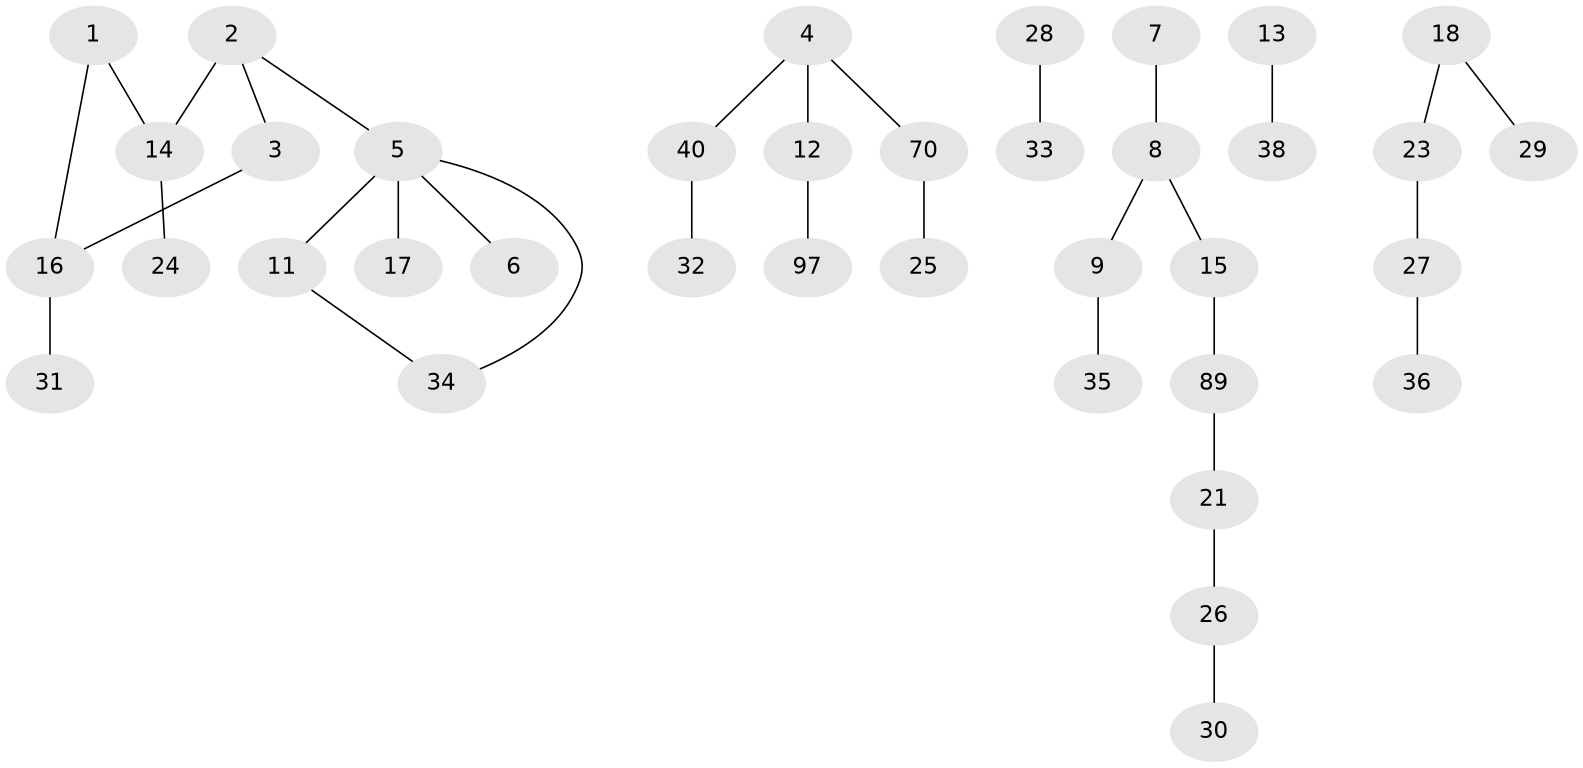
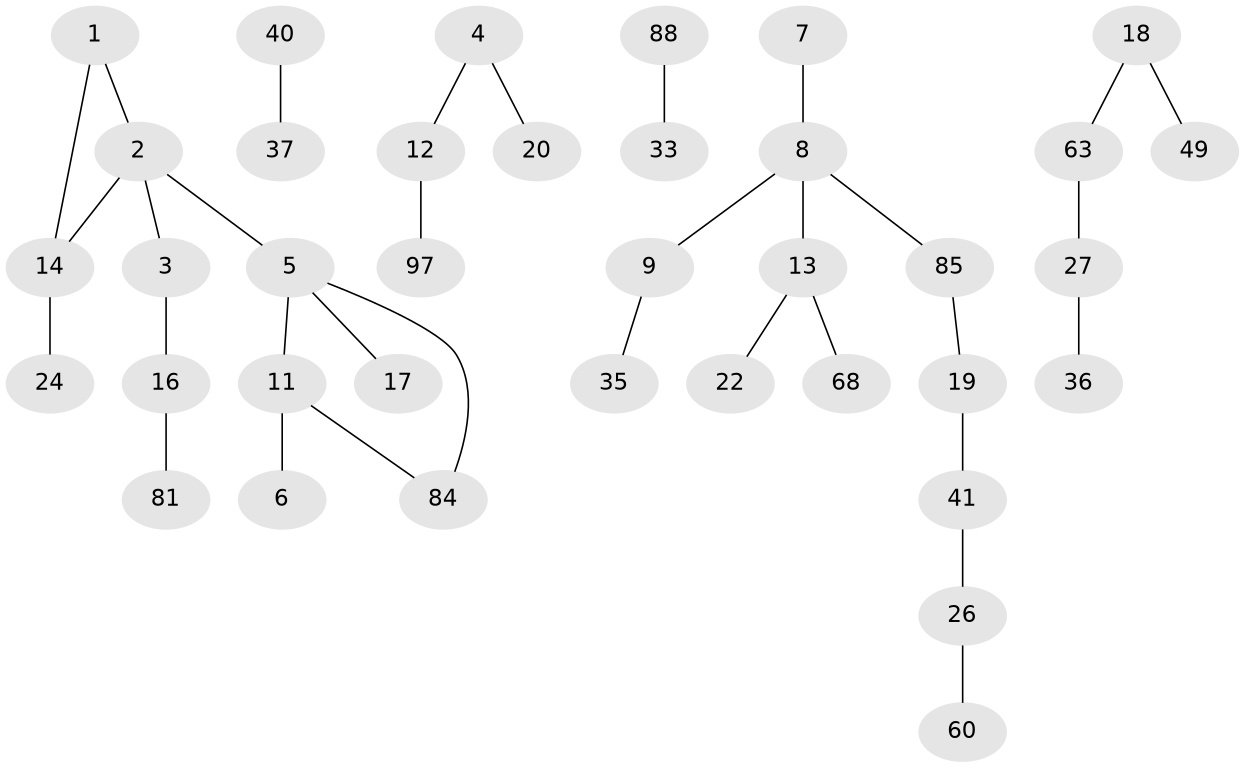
(1040, 35) -> (664, 35)
(750, 93) -> none
(72, 152) -> (117, 93)
(924, 152) -> (537, 152)
(1272, 152) -> (847, 384)
(1417, 152) -> (1079, 152)
(1533, 152) -> (1195, 152)
(456, 209) -> (282, 442)
none -> (803, 210)
(692, 268) -> (281, 152)
(924, 268) -> none
(1214, 268) -> (950, 268)
(50, 384) -> (166, 500)
(442, 384) -> (443, 500)
none -> (730, 384)
(1214, 384) -> (963, 384)
(1214, 500) -> (963, 500)
(1214, 732) -> (963, 732)
